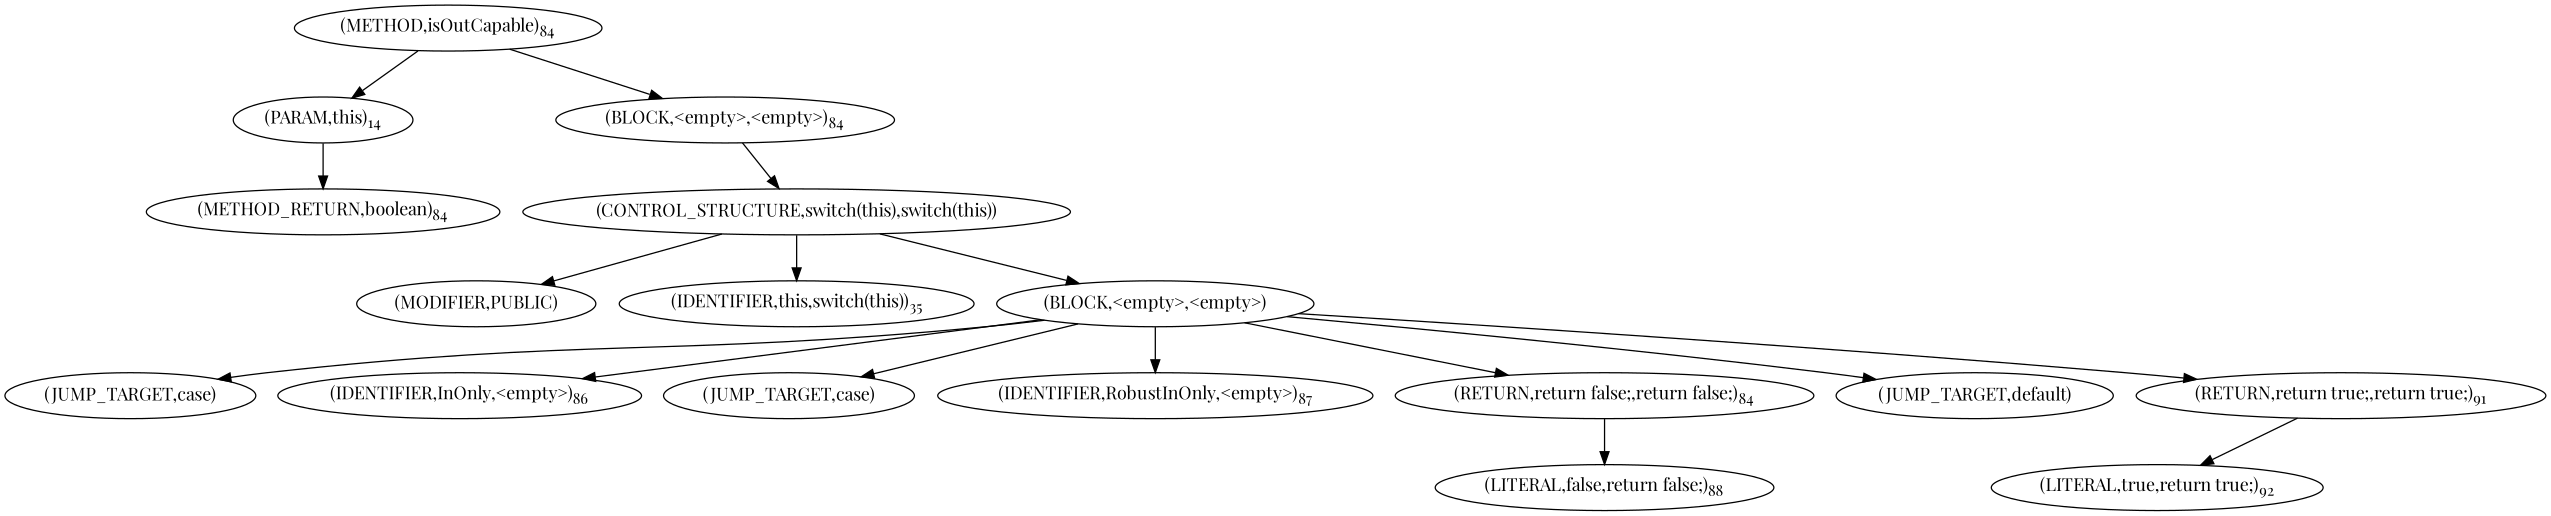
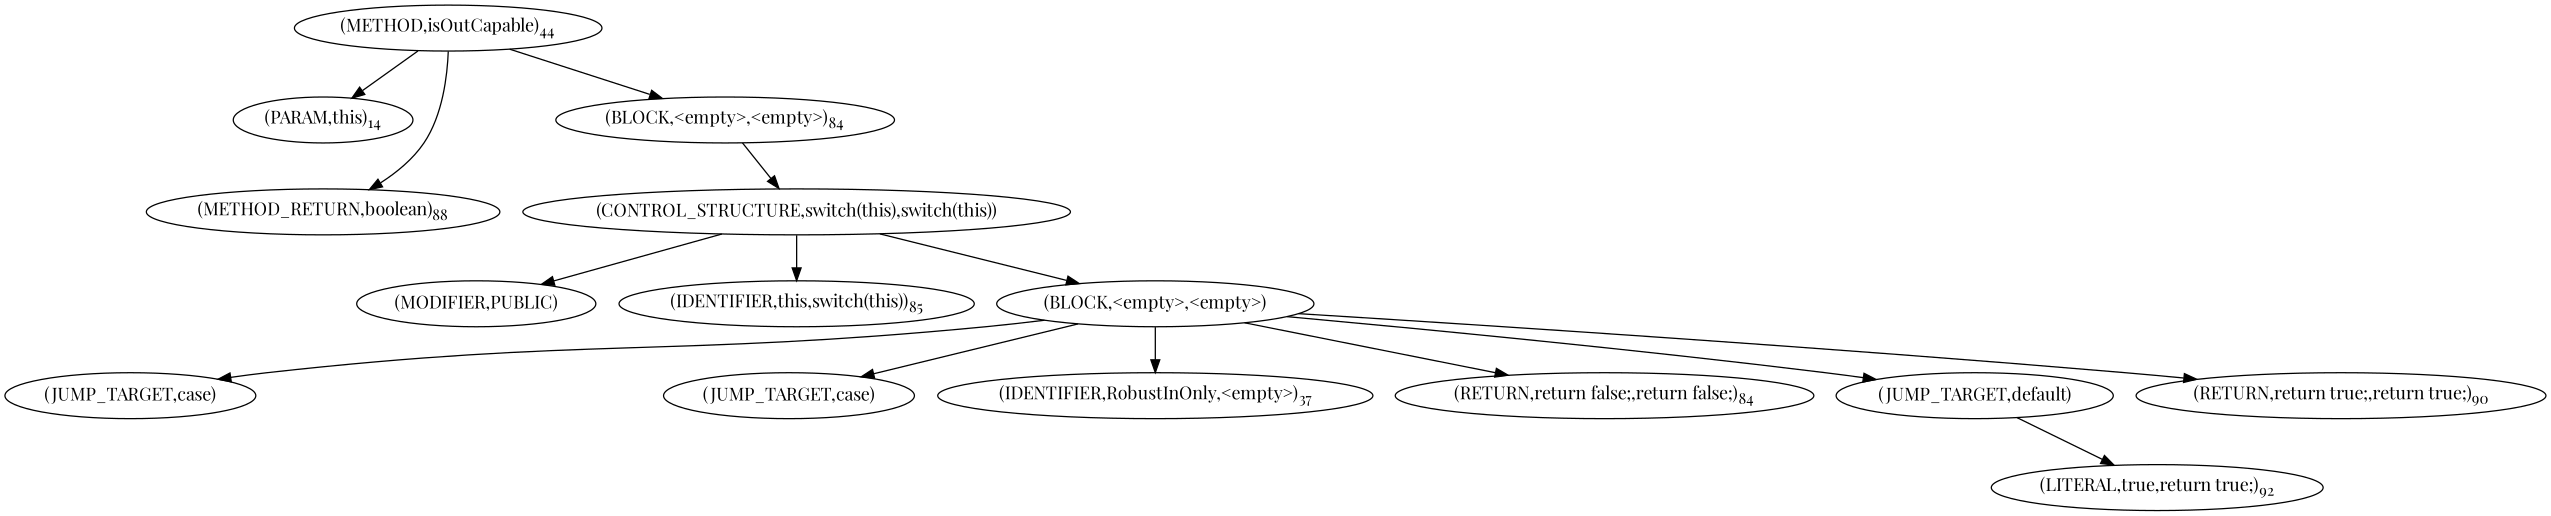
(548, 26) -> (548, 26)
(323, 160) -> (433, 127)
(441, 210) -> (441, 210)
(916, 302) -> (916, 302)
(1305, 394) -> (1305, 394)
(2480, 394) -> (2480, 394)
(460, 396) -> none
(2255, 439) -> (2060, 439)
(1605, 488) -> none
